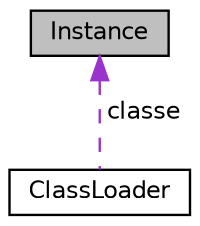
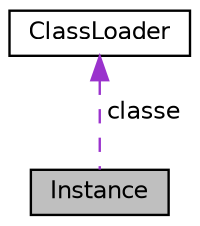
(100, 125) -> (100, 125)
